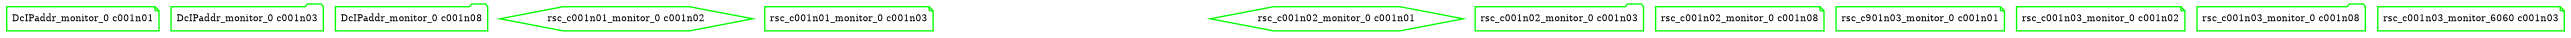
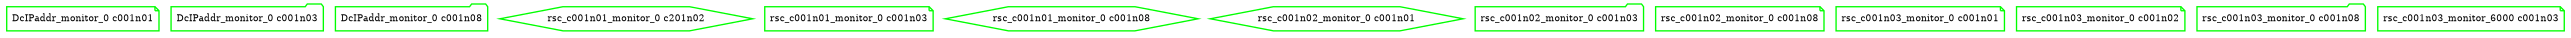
(626, 19) -> (626, 19)
none -> (1072, 19)
(1920, 19) -> (1920, 19)
(2471, 19) -> (2471, 19)
